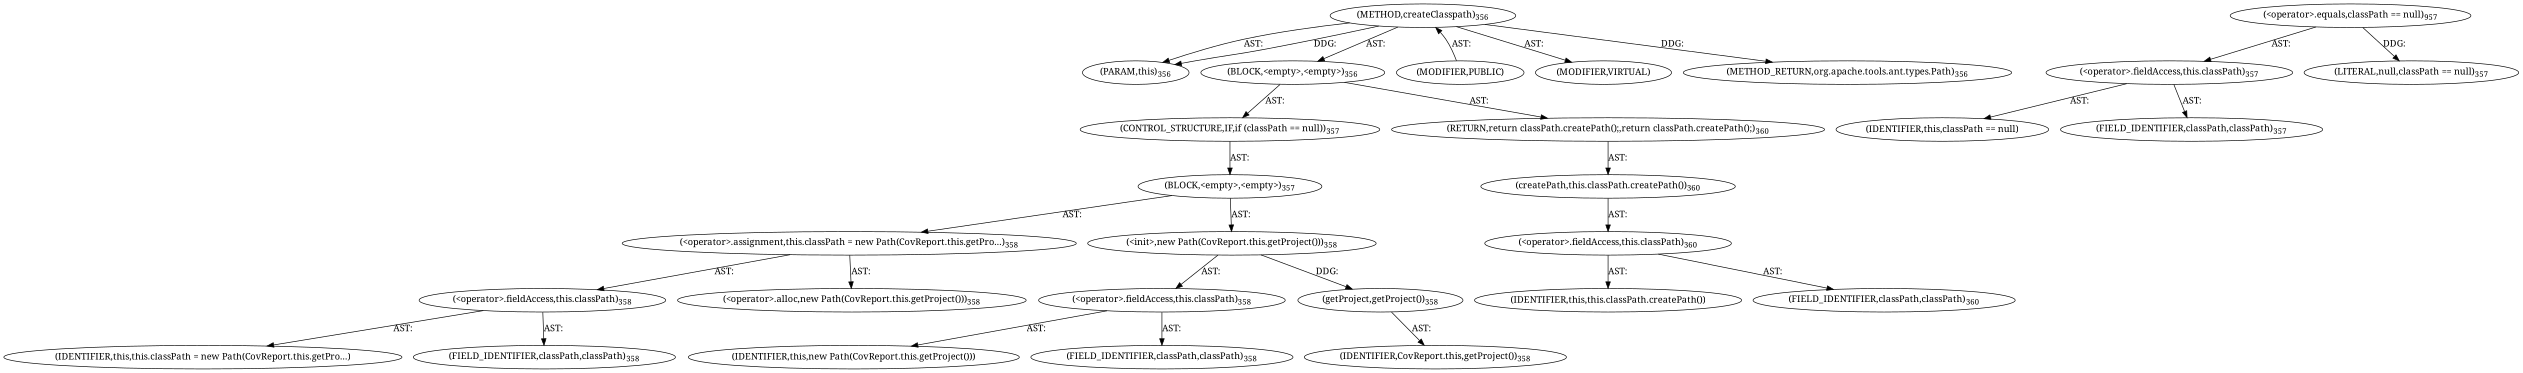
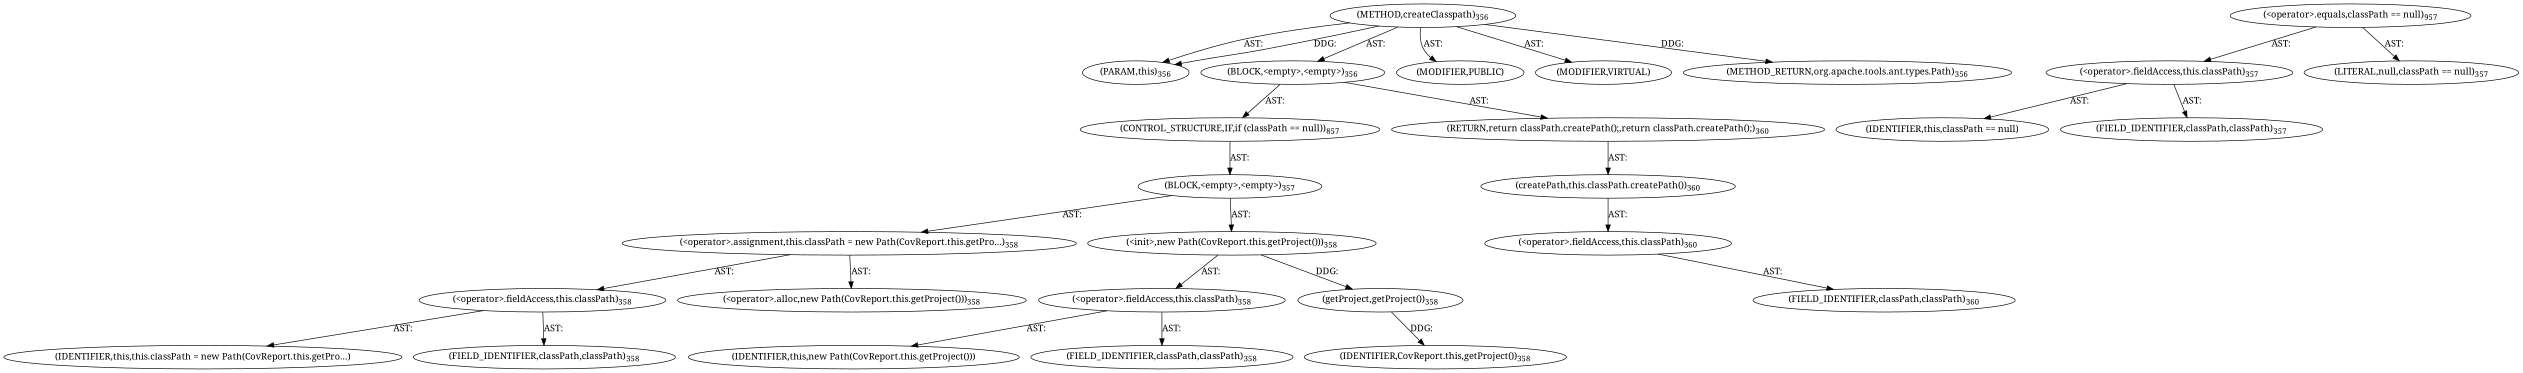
(2396, 44) -> (2396, 44)
(1450, 46) -> (1422, 44)
(1333, 129) -> (1333, 129)
(1608, 300) -> none
(1423, 329) -> (1423, 329)
